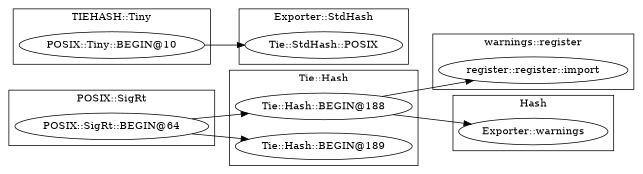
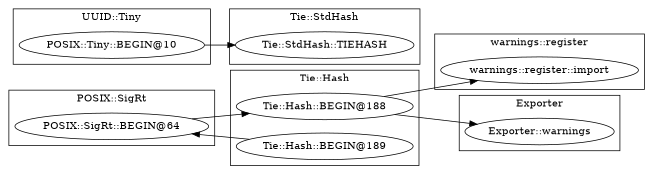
(112, 17) -> (112, 17)
(324, 17) -> (325, 17)
(324, 45) -> (325, 45)
(533, 70) -> (540, 70)
(533, 104) -> (540, 104)
(220, 137) -> (224, 137)
